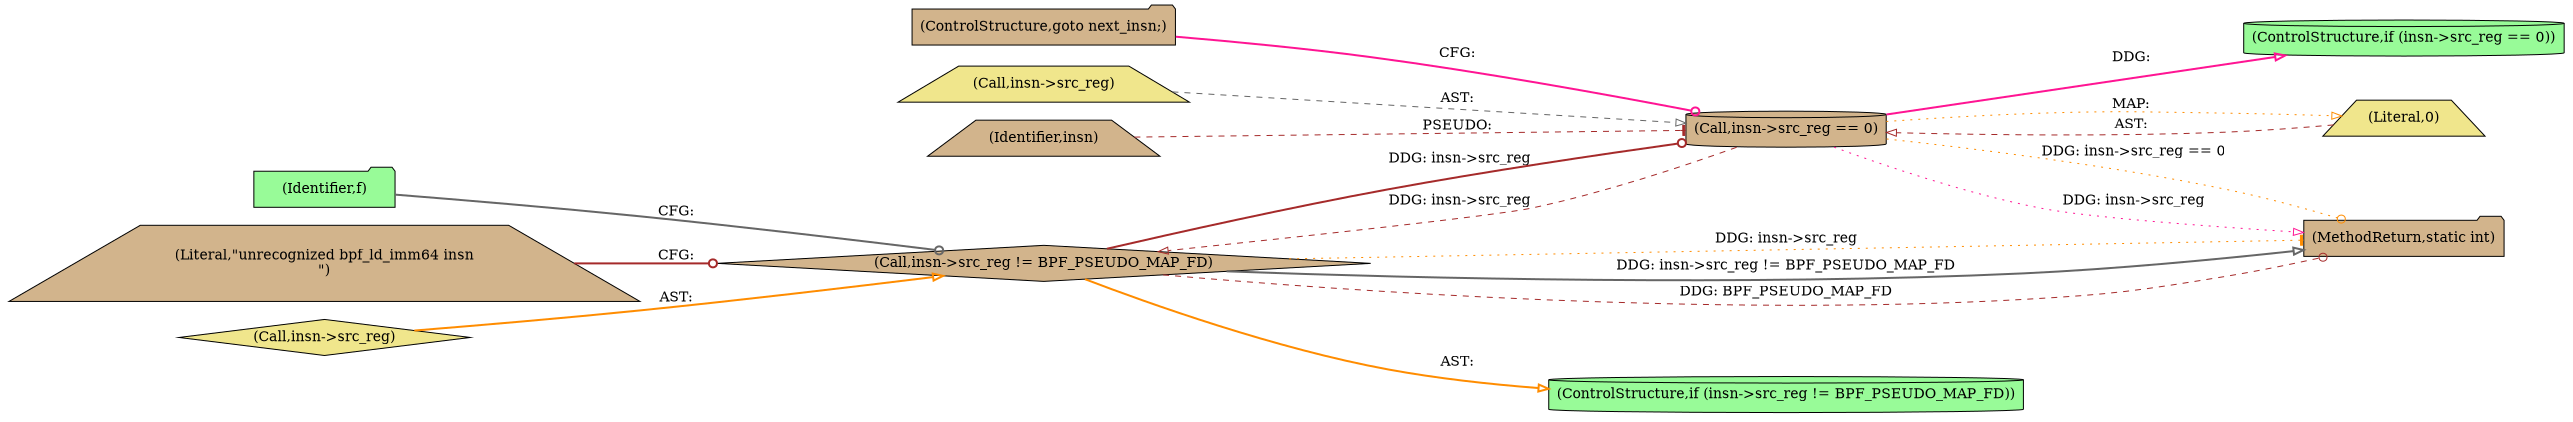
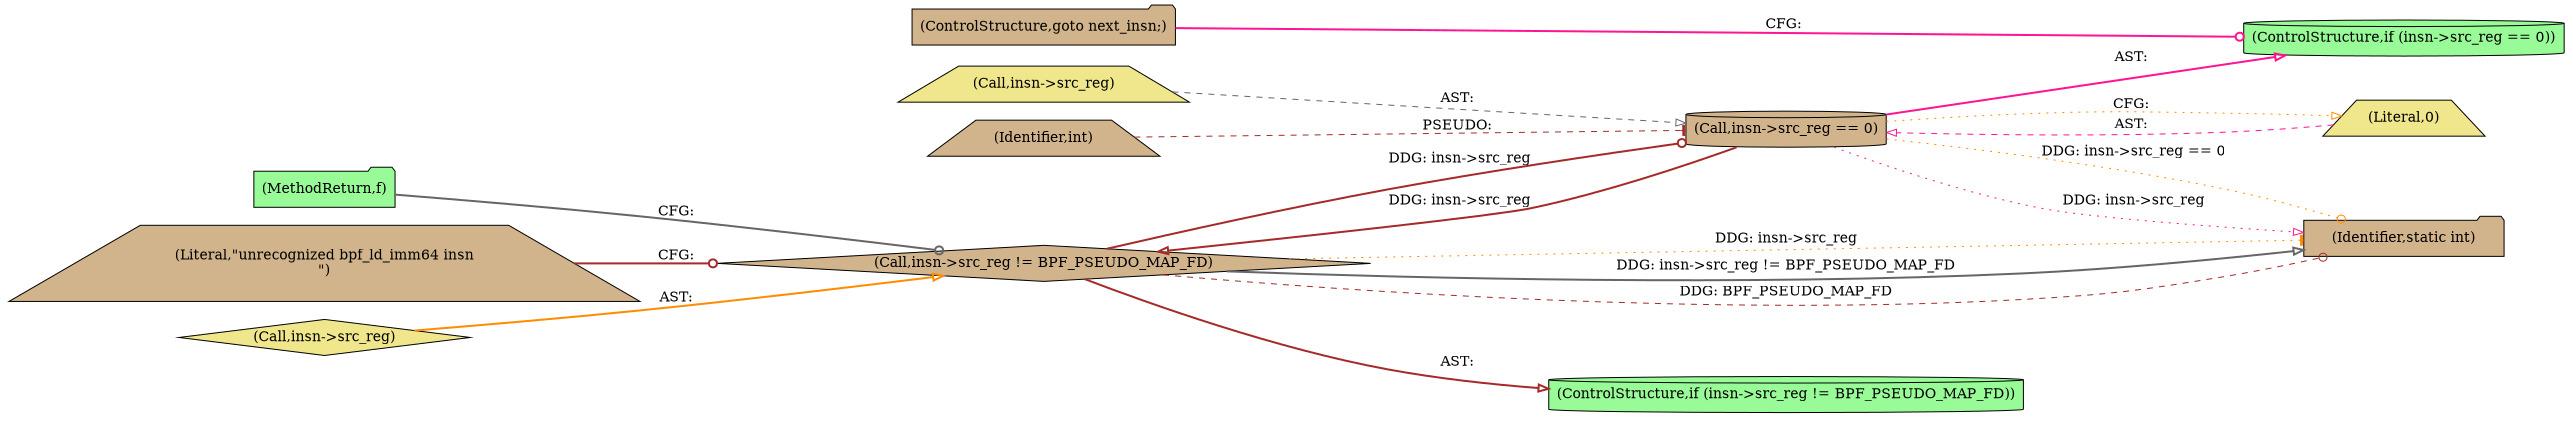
(2134, 58) -> (2134, 58)
(1435, 66) -> (1706, 32)
(2134, 105) -> (2134, 105)
(2115, 135) -> (2115, 135)
(1044, 138) -> (1044, 138)
(324, 189) -> (324, 189)
(1456, 219) -> (1456, 219)
(2404, 238) -> (2404, 238)
(1308, 351) -> (1308, 351)
